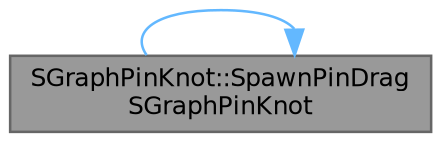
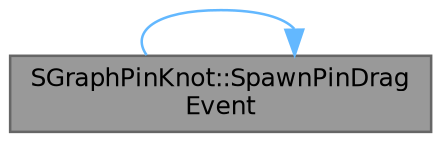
(221, 94) -> (221, 94)
